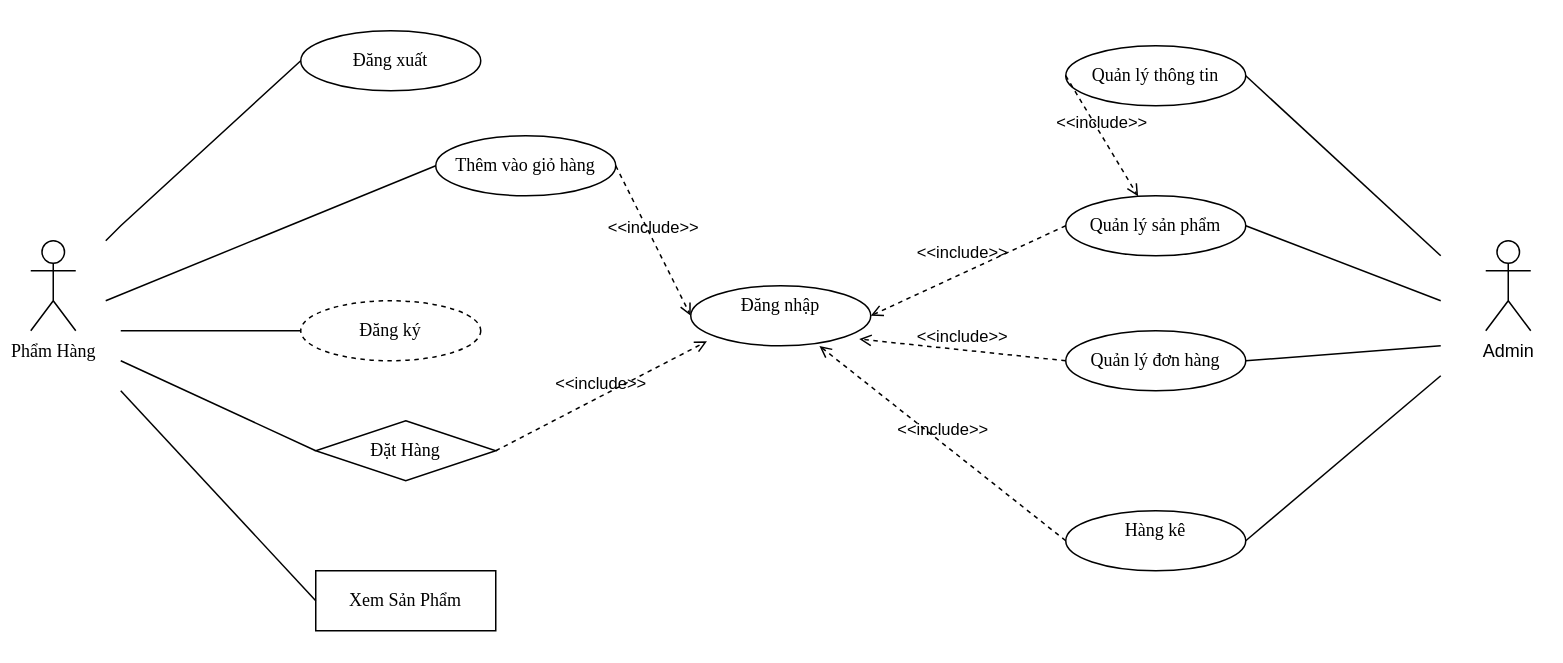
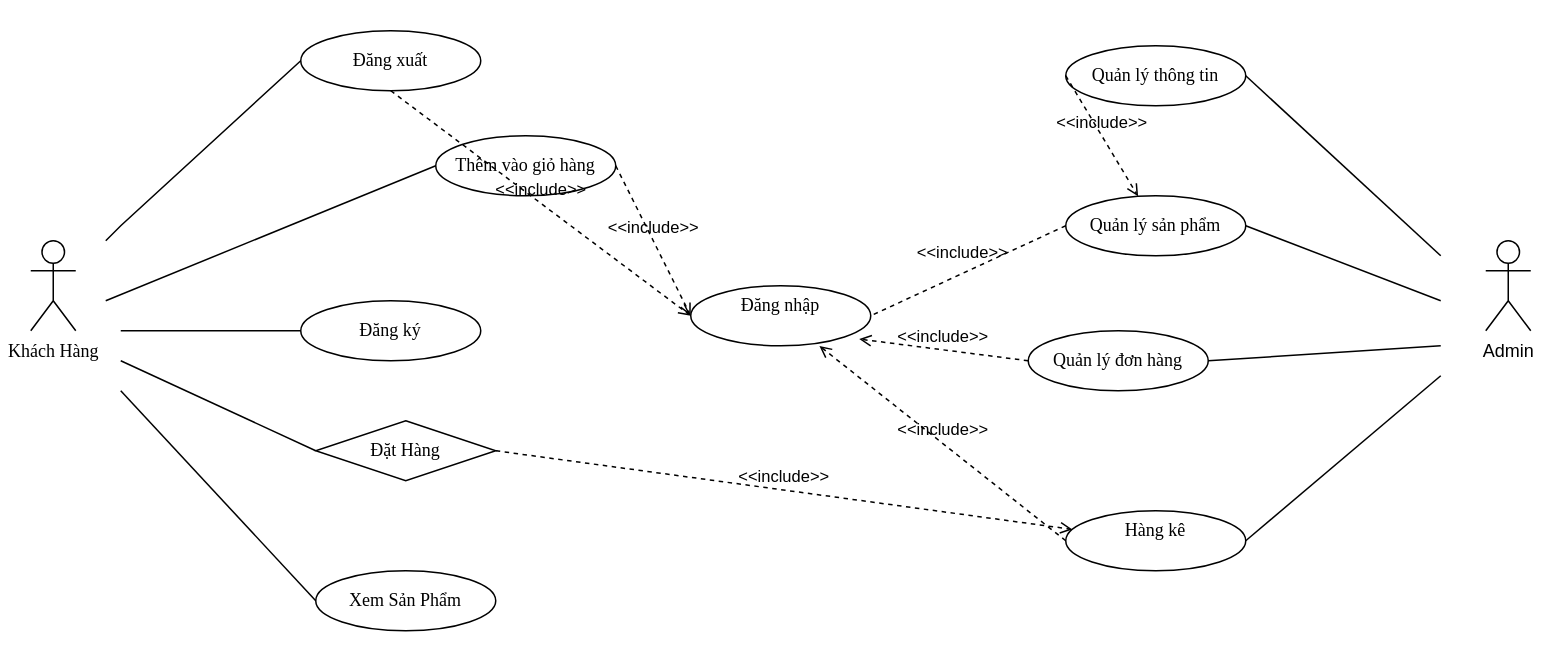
none -> (539, 202)
(877, 313) -> (875, 314)
(391, 331) -> (391, 331)
(54, 352) -> (54, 352)
(1156, 361) -> (1118, 361)
(600, 397) -> (770, 488)
(406, 601) -> (406, 601)
